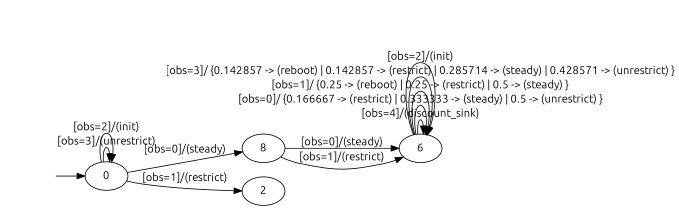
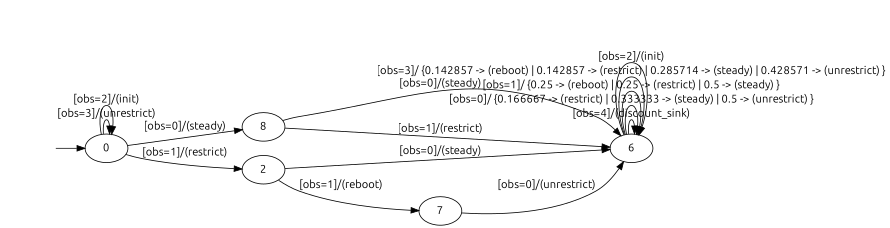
none -> (444, 159)
none -> (440, 211)
